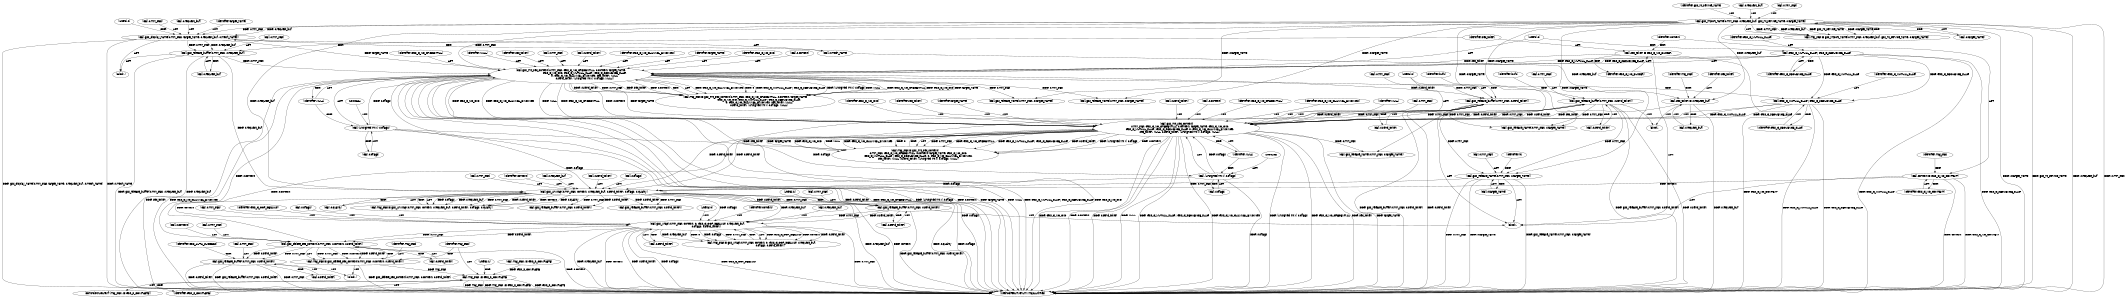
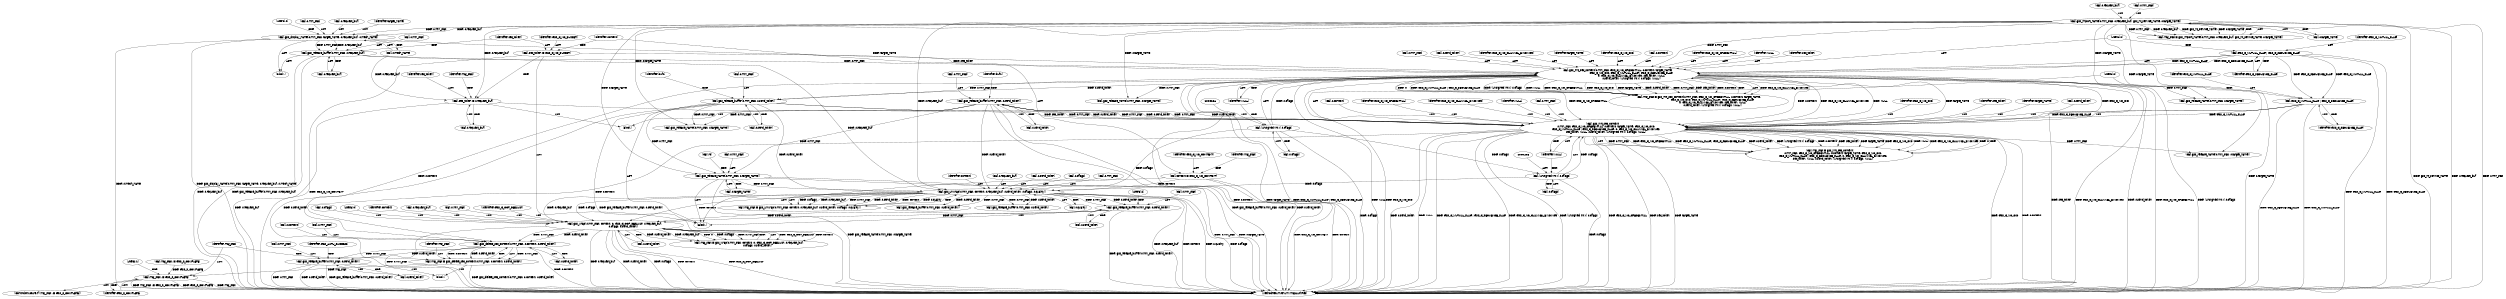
(1701, 6) -> none
(1601, 57) -> (508, 76)
(1514, 155) -> (707, 155)
(1932, 184) -> none
